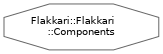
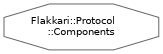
(81, 27) -> (81, 27)
